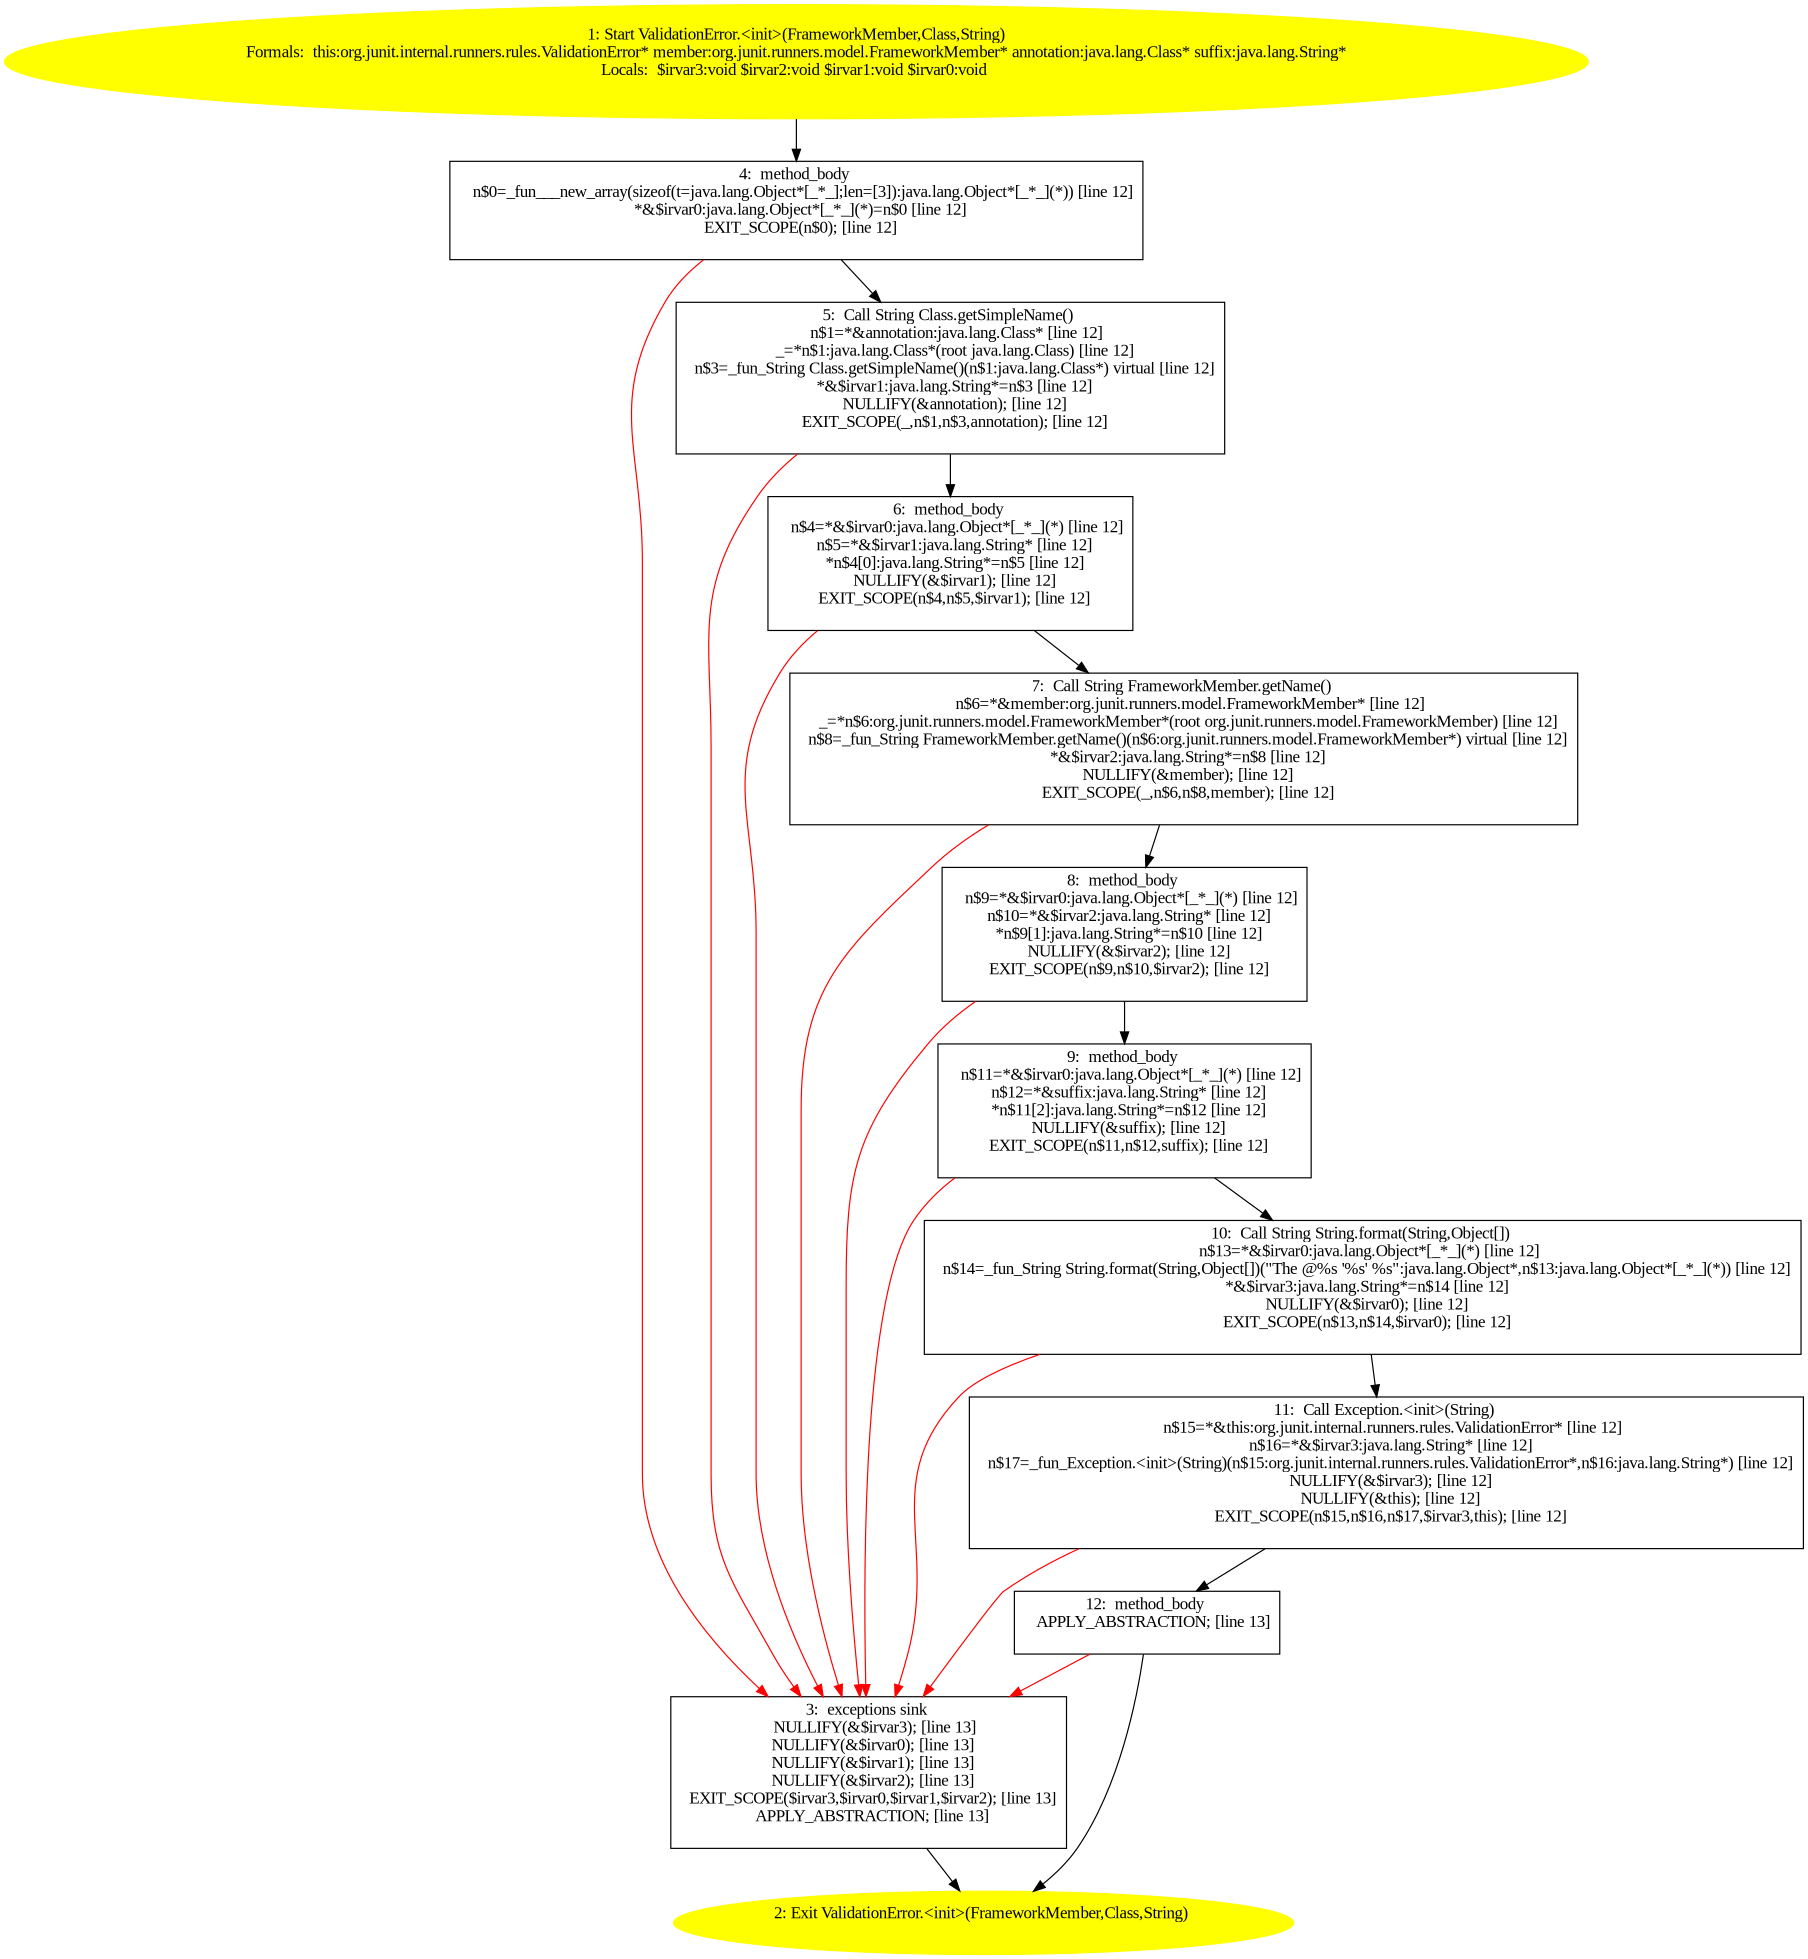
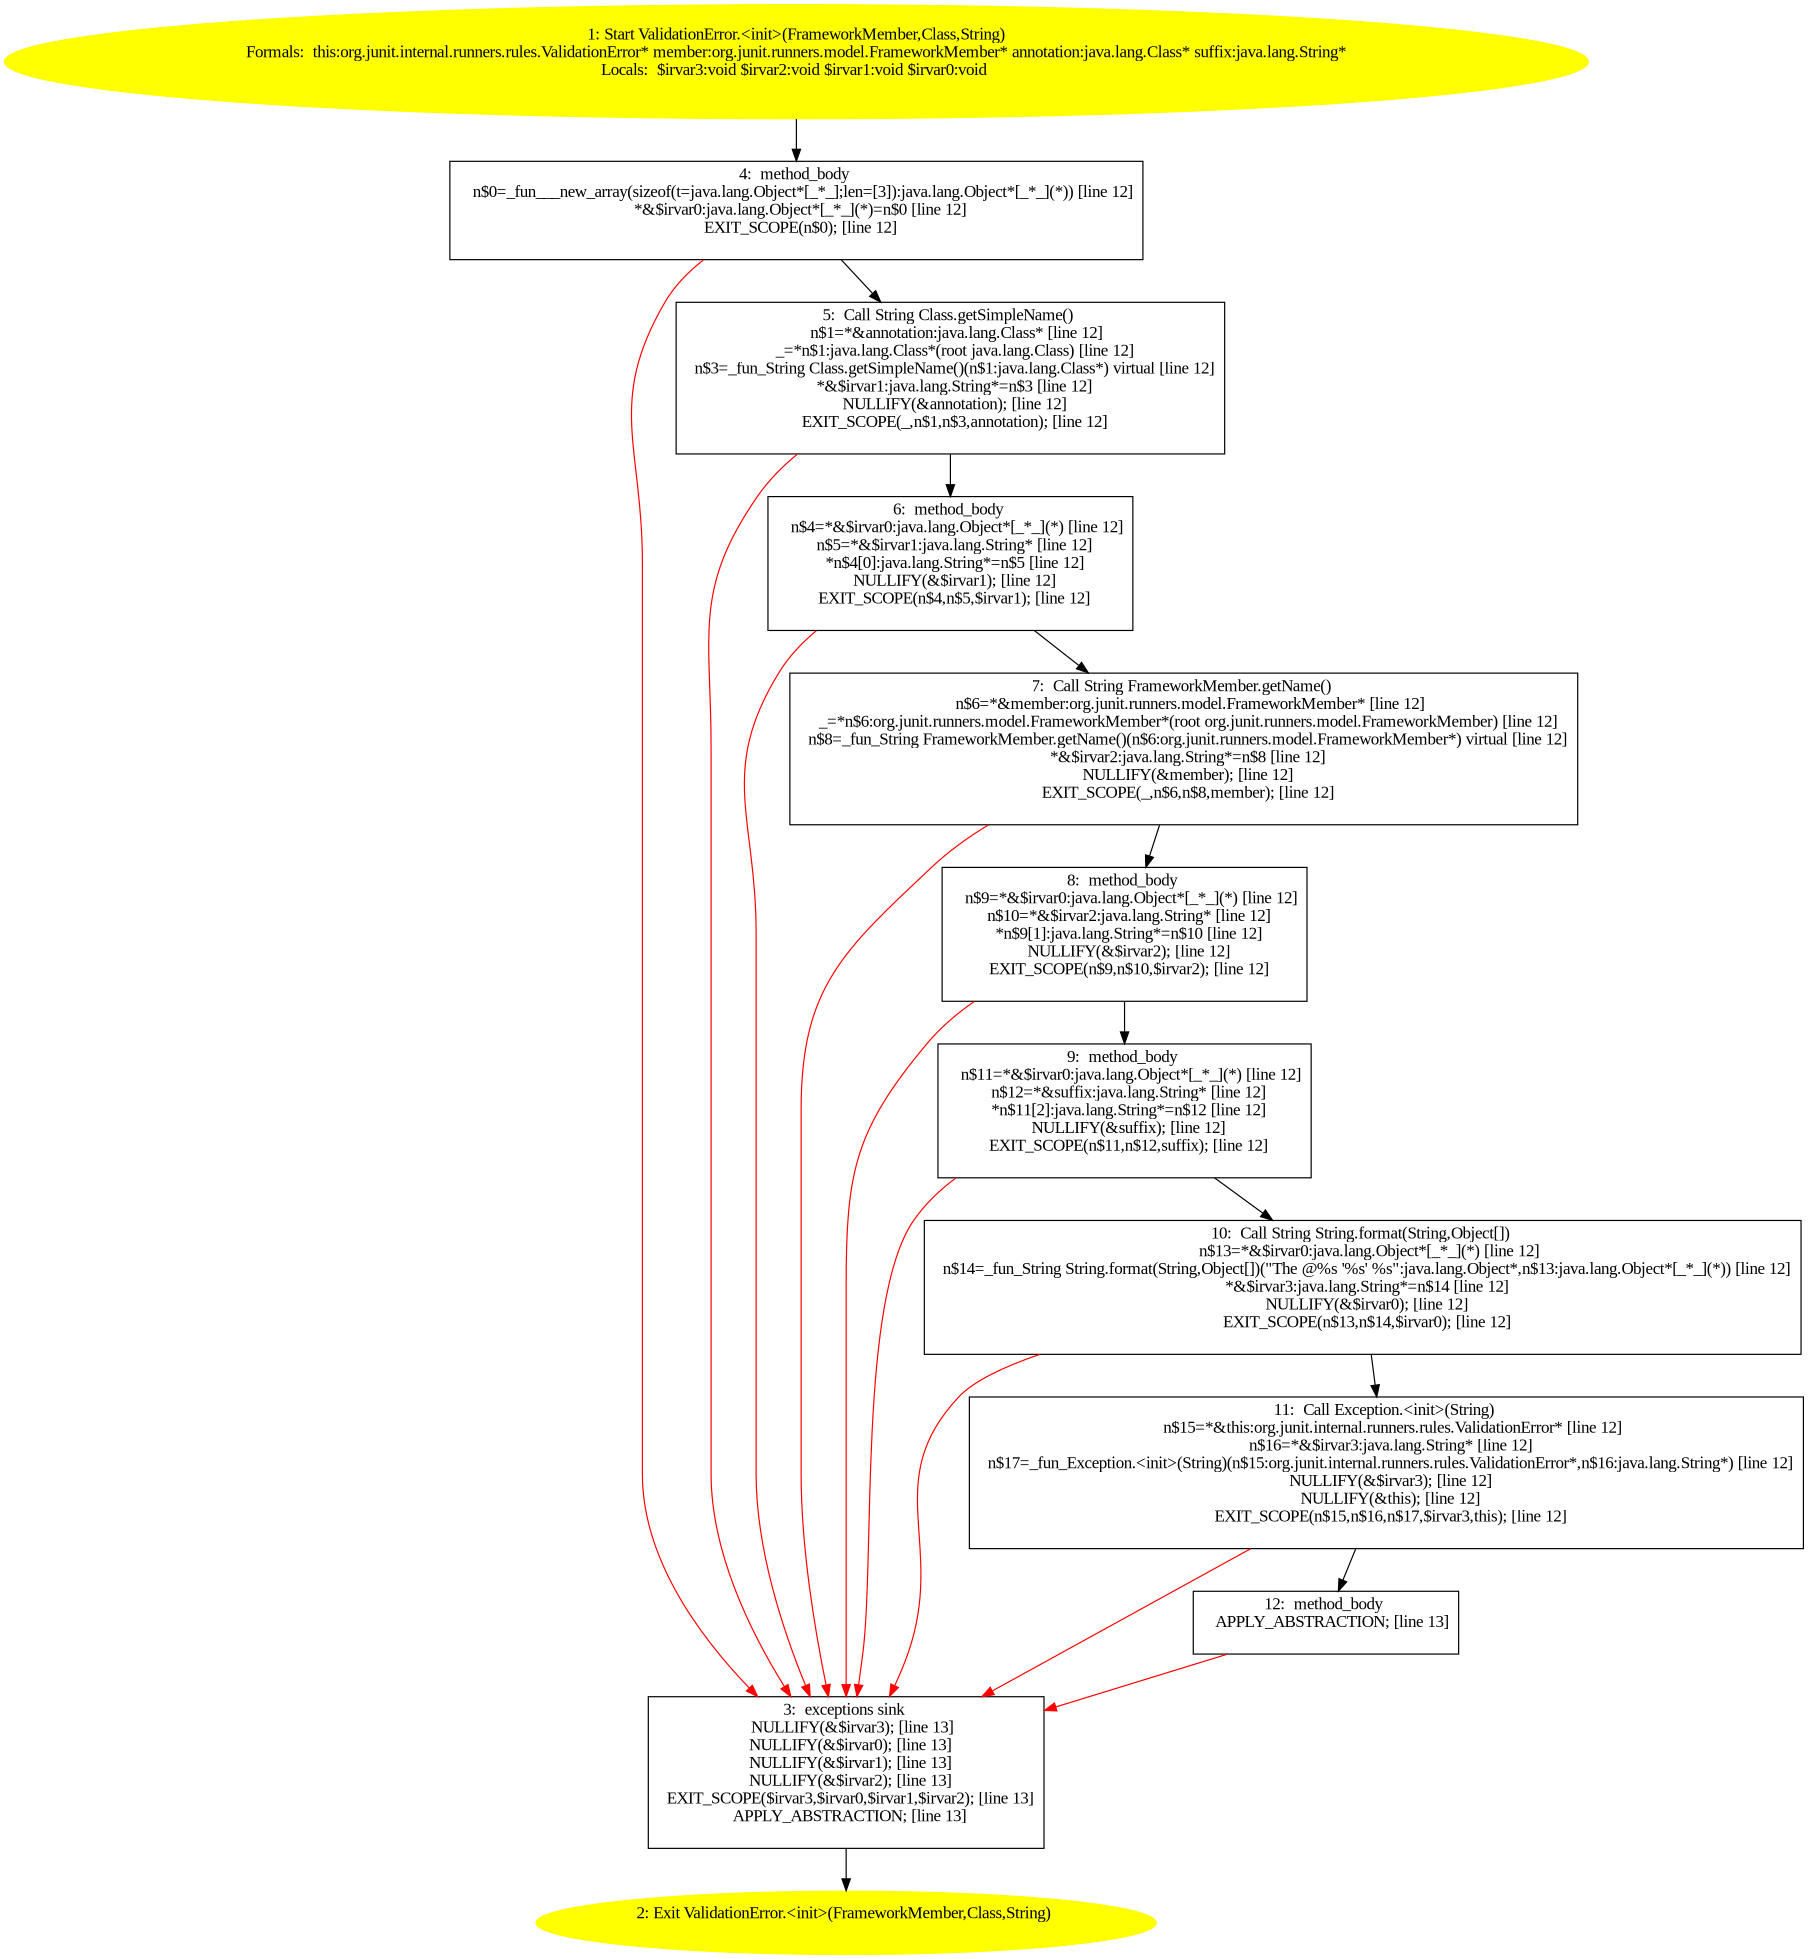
(1112, 1778) -> none
